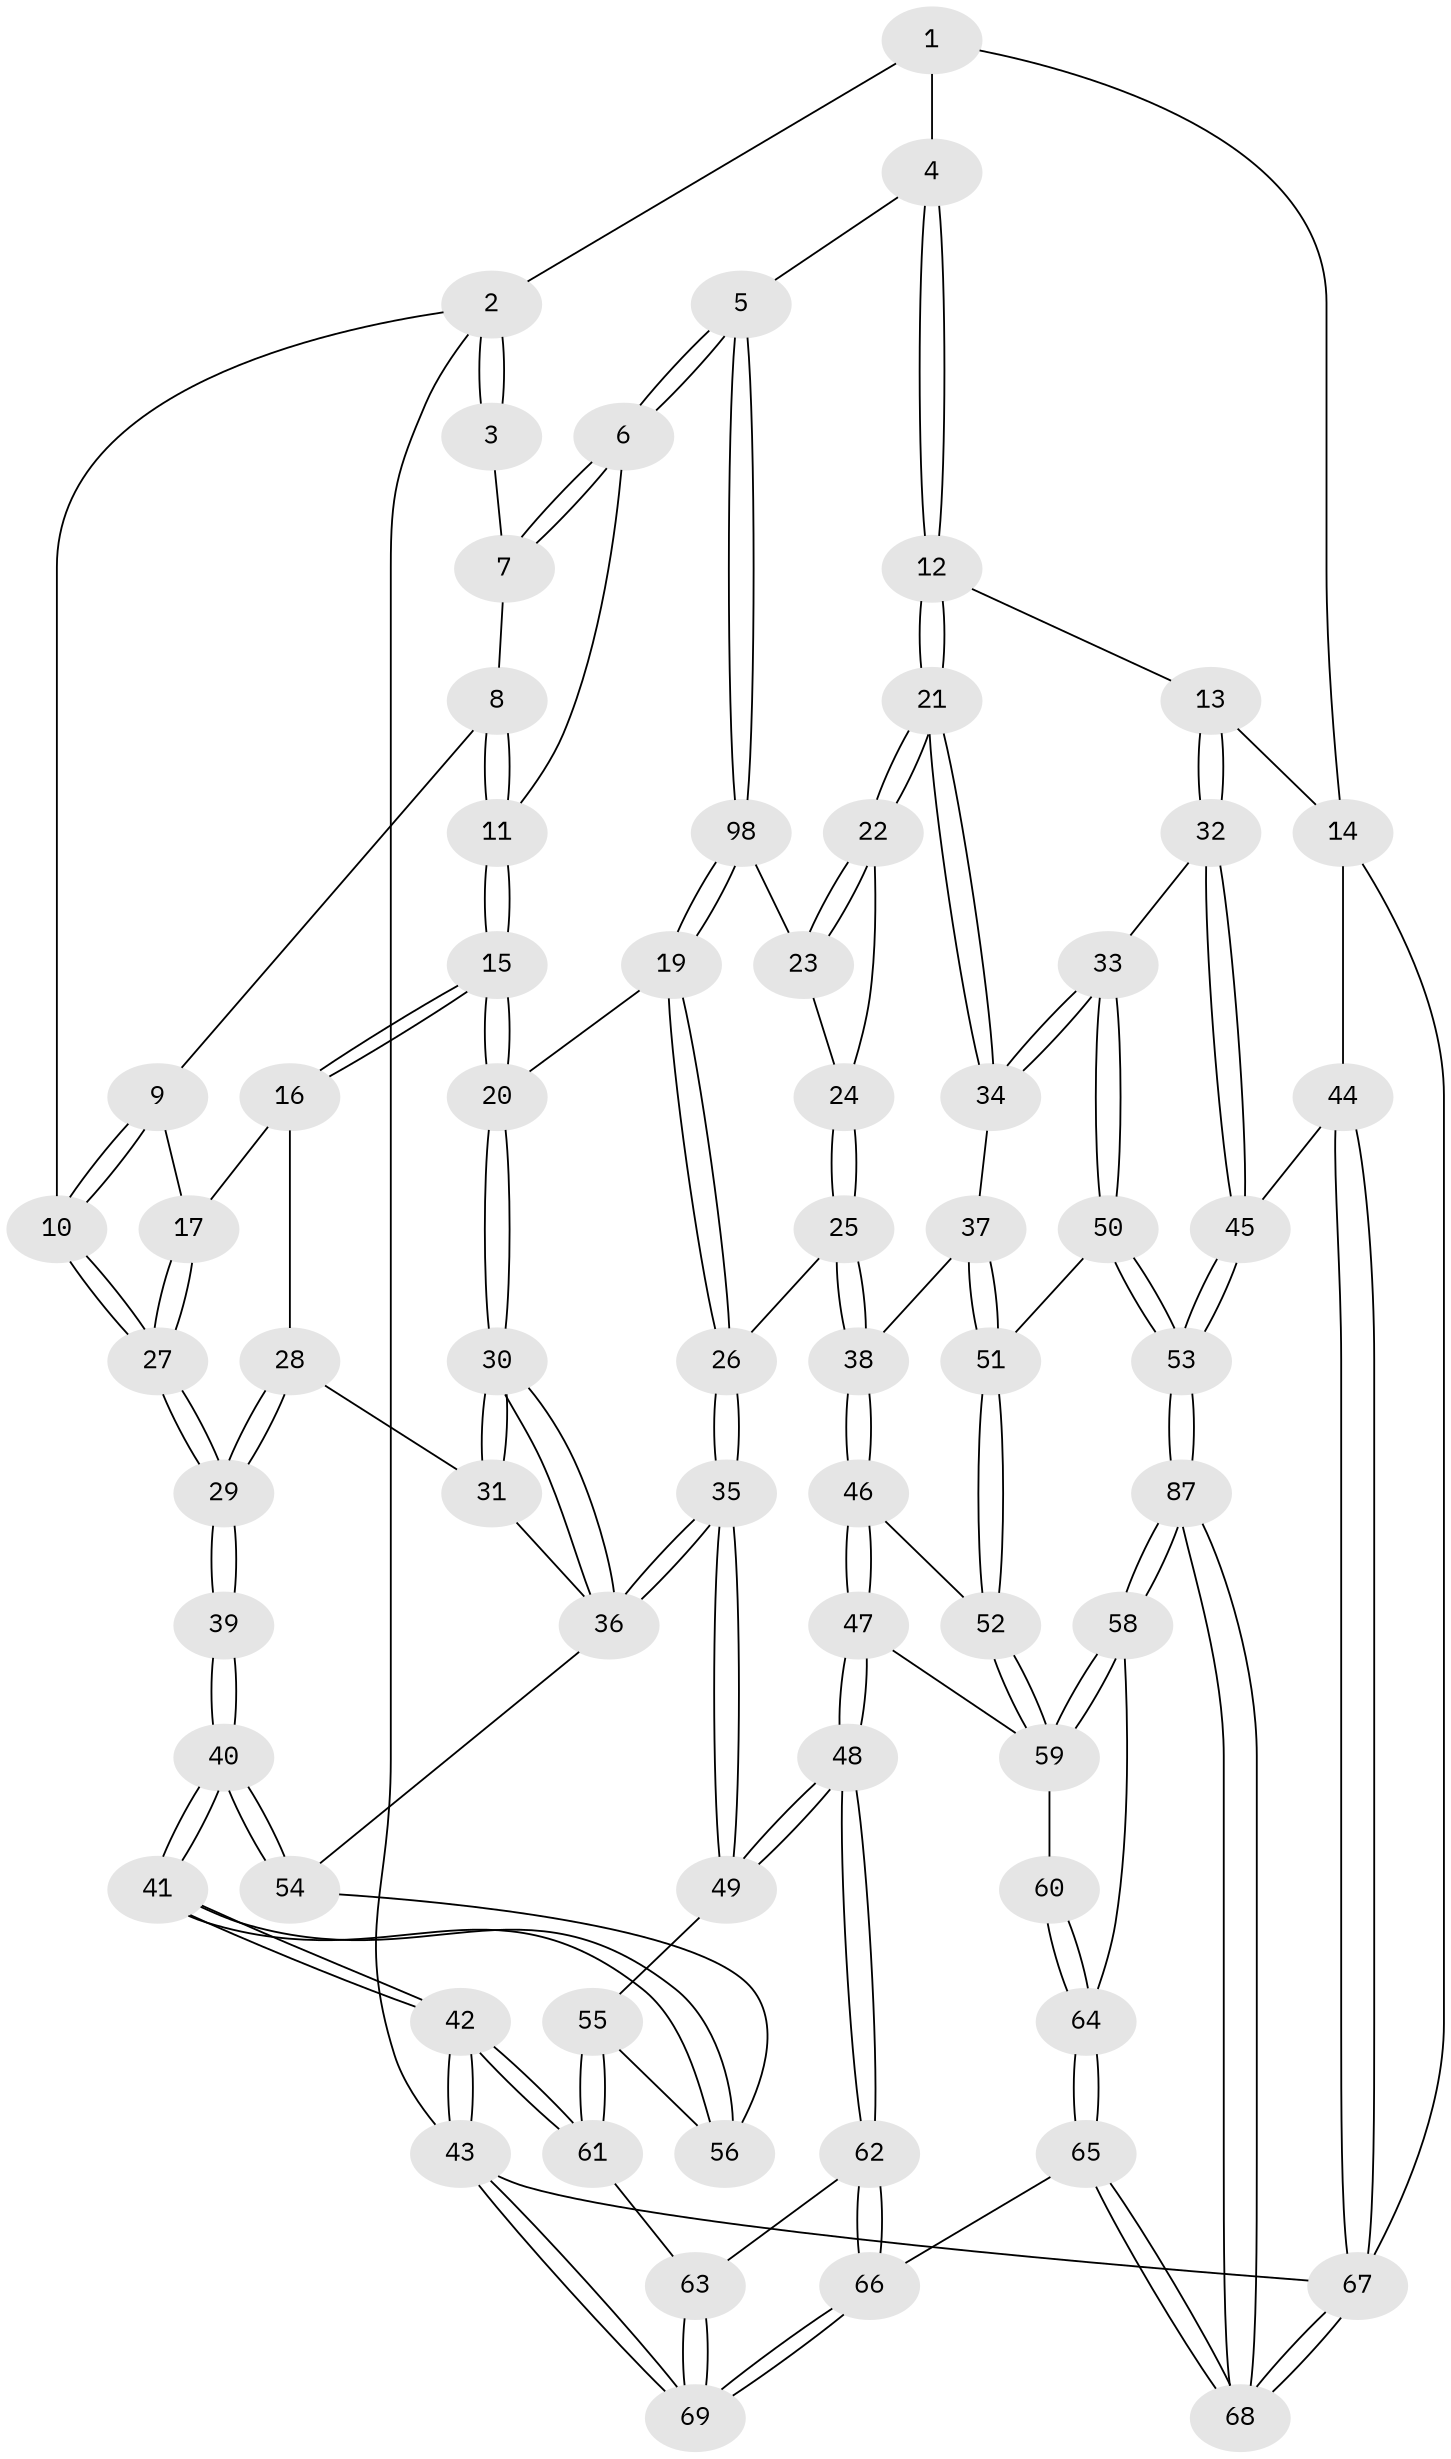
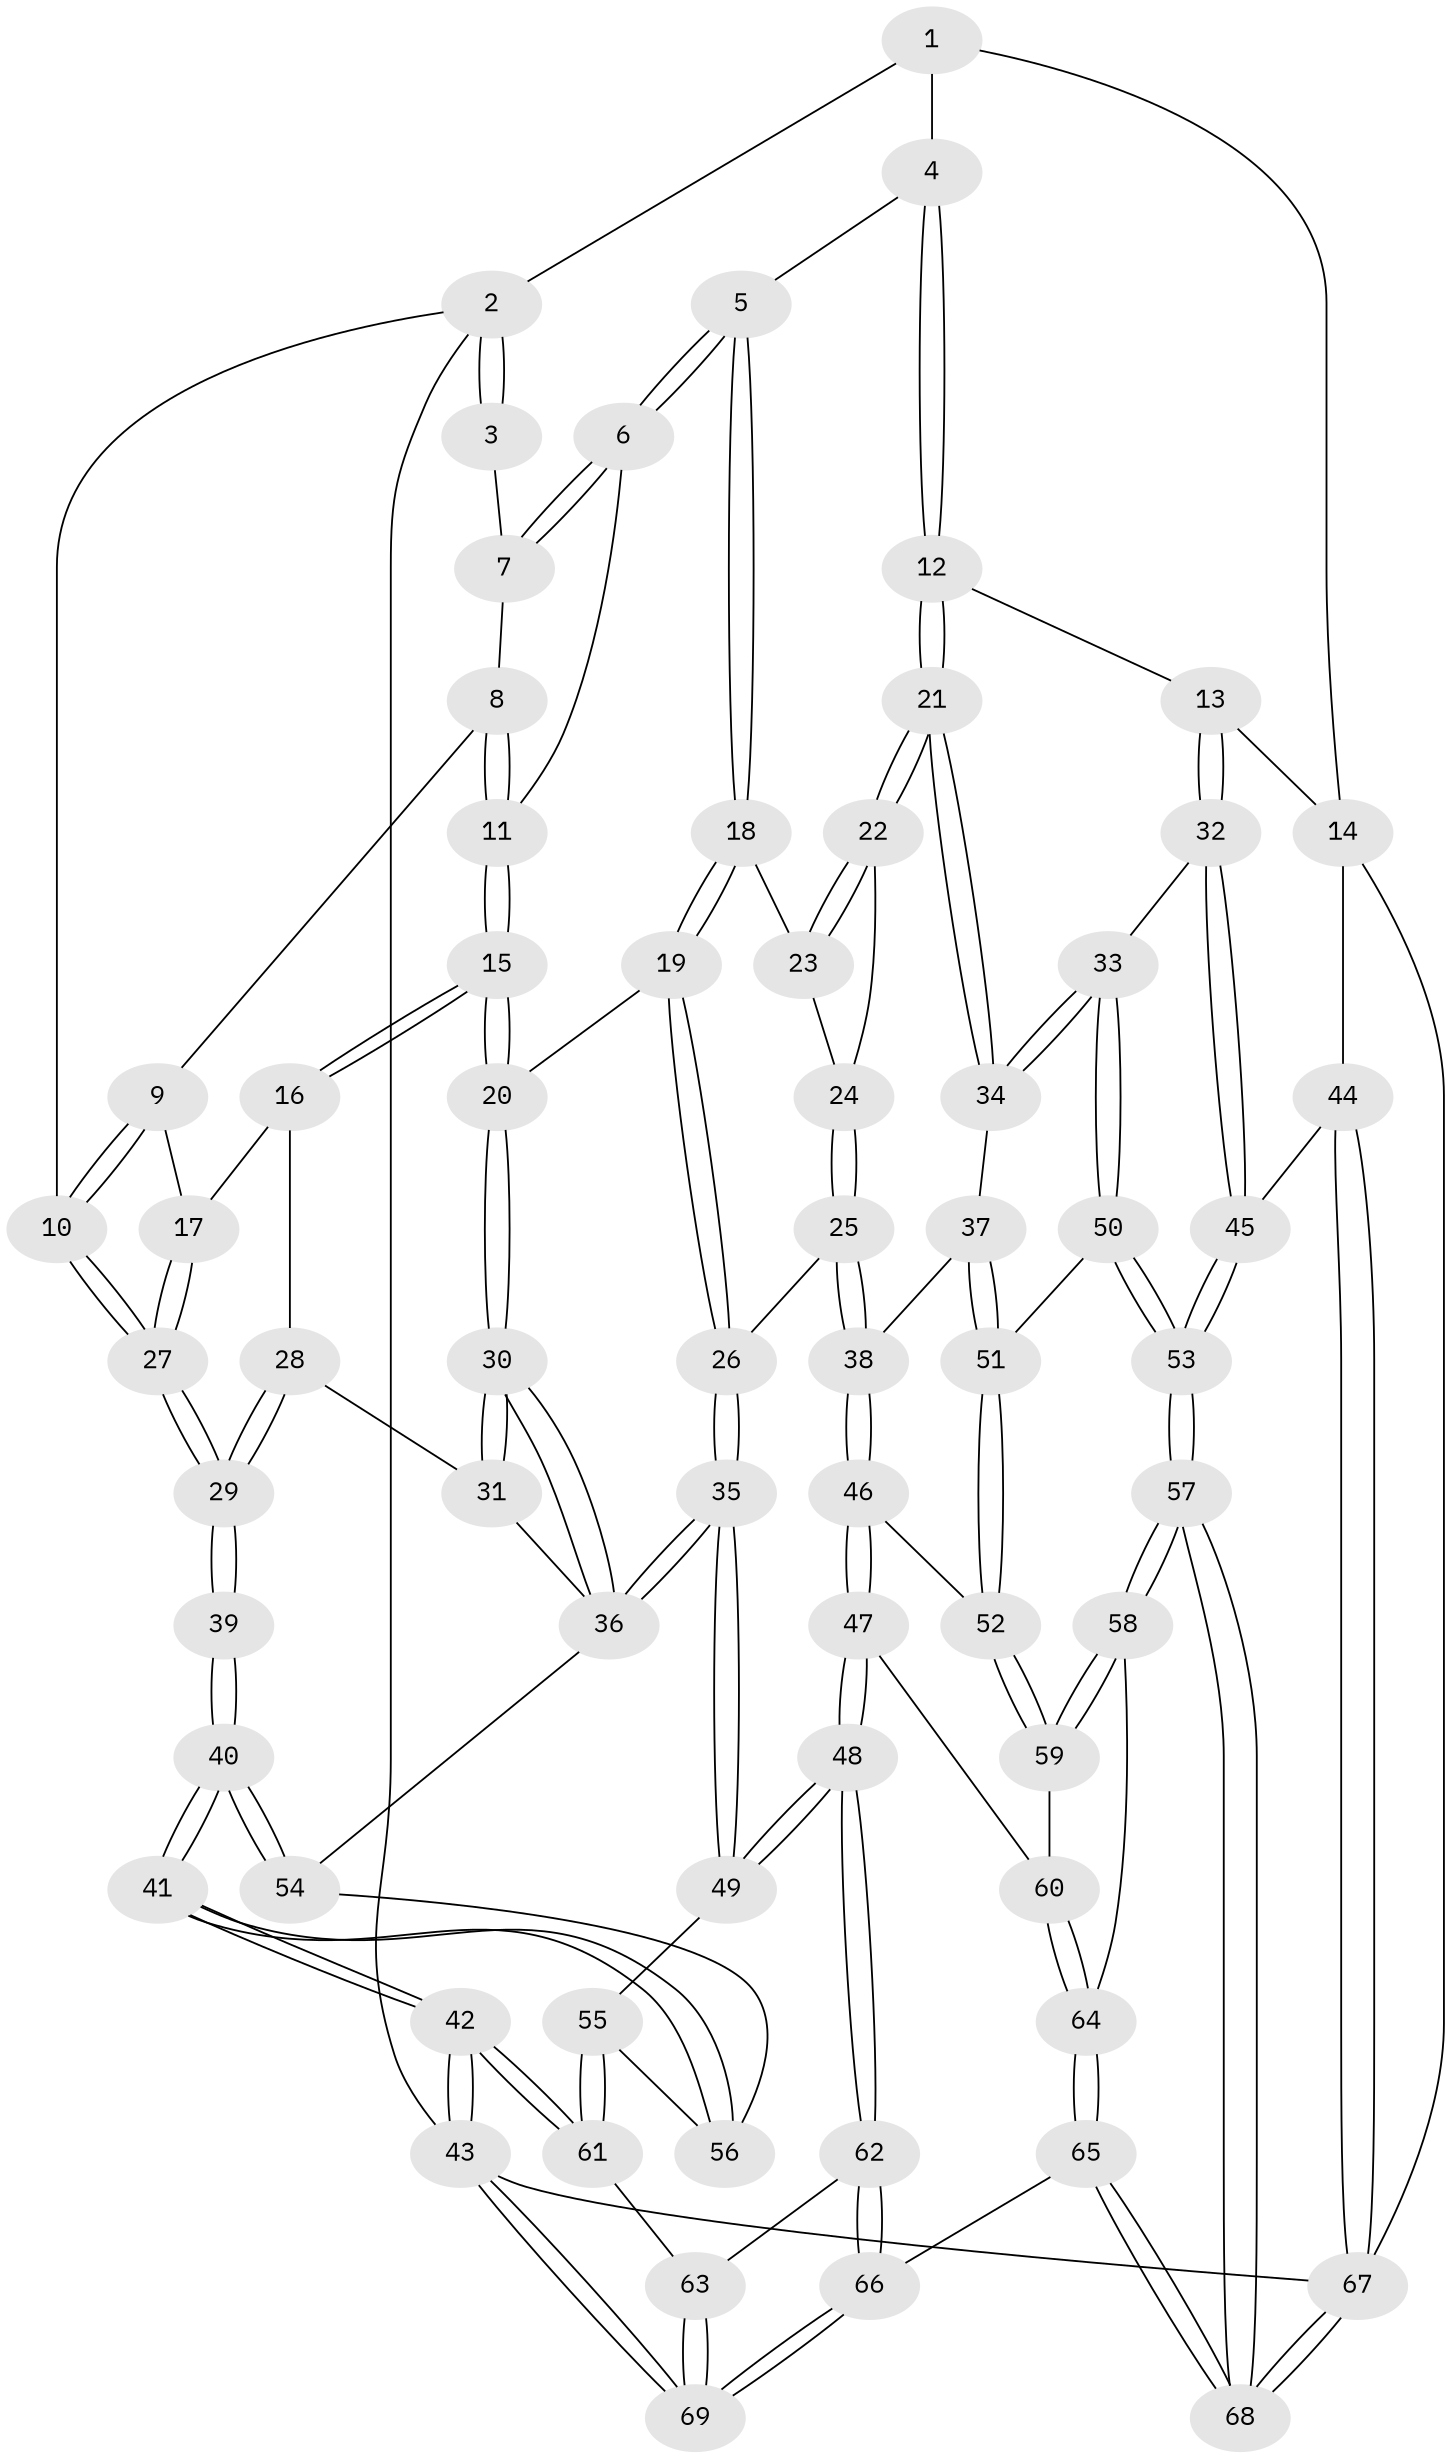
(741, 833) -> (741, 833)
(1182, 1493) -> (1182, 1493)
(954, 1692) -> (954, 1758)
